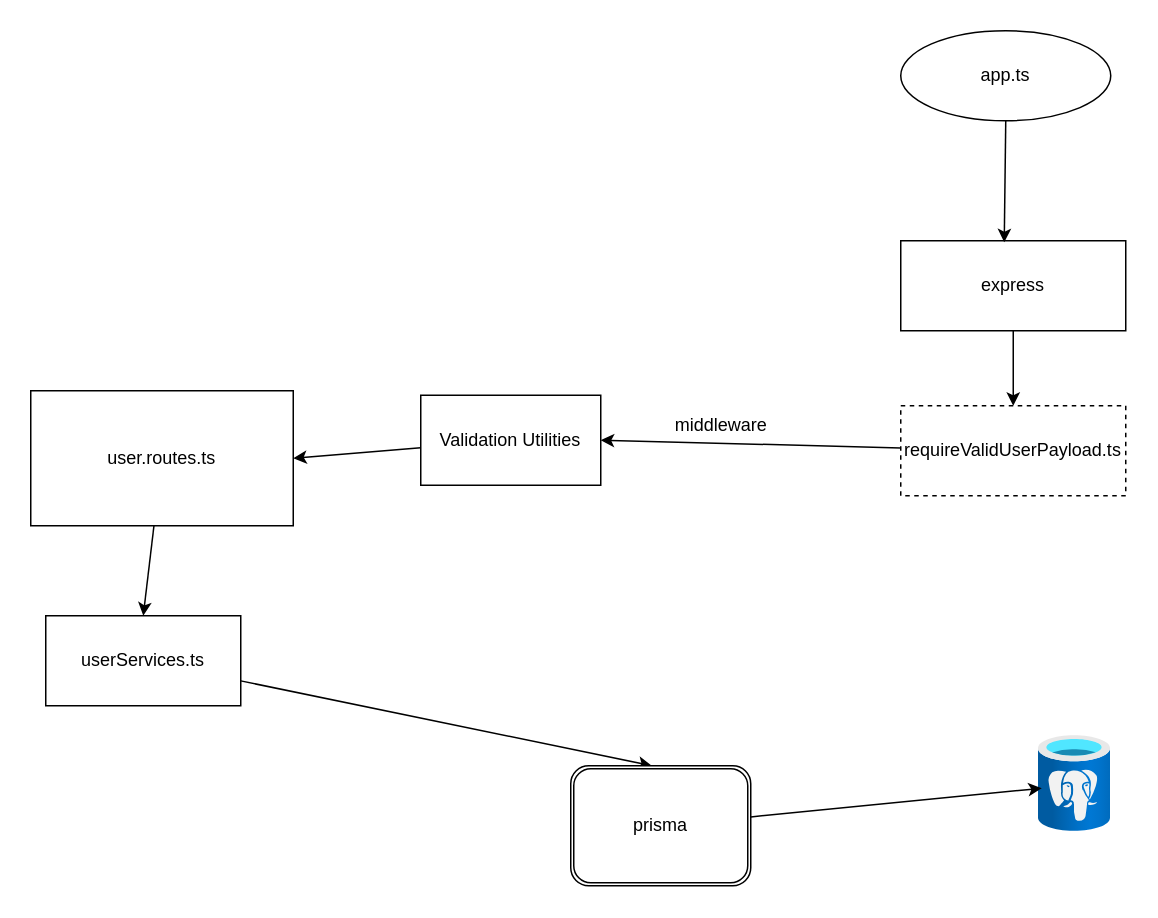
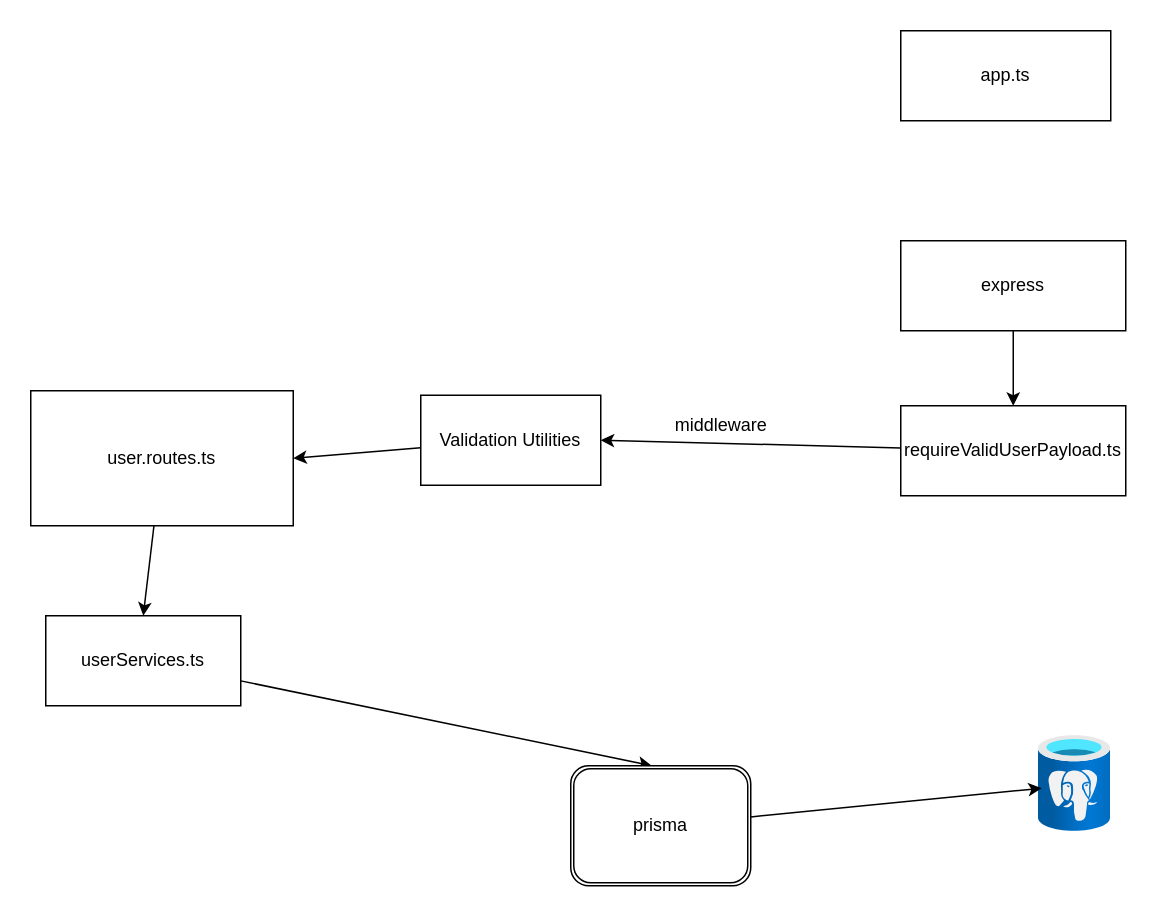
(1006, 76) -> (1006, 76)
(1005, 176) -> none
(1013, 451) -> (1013, 451)
